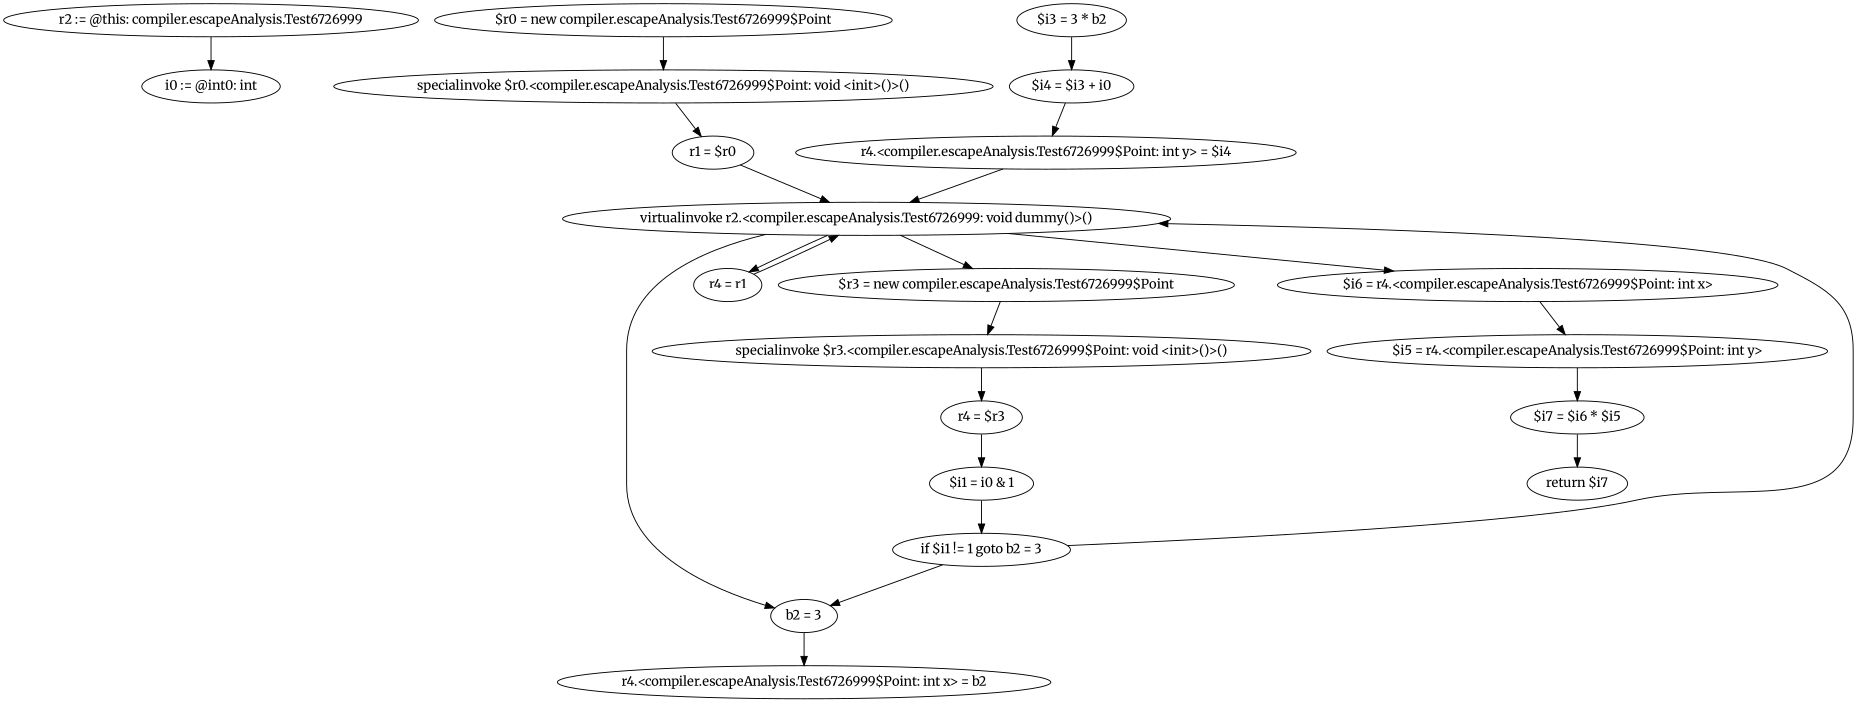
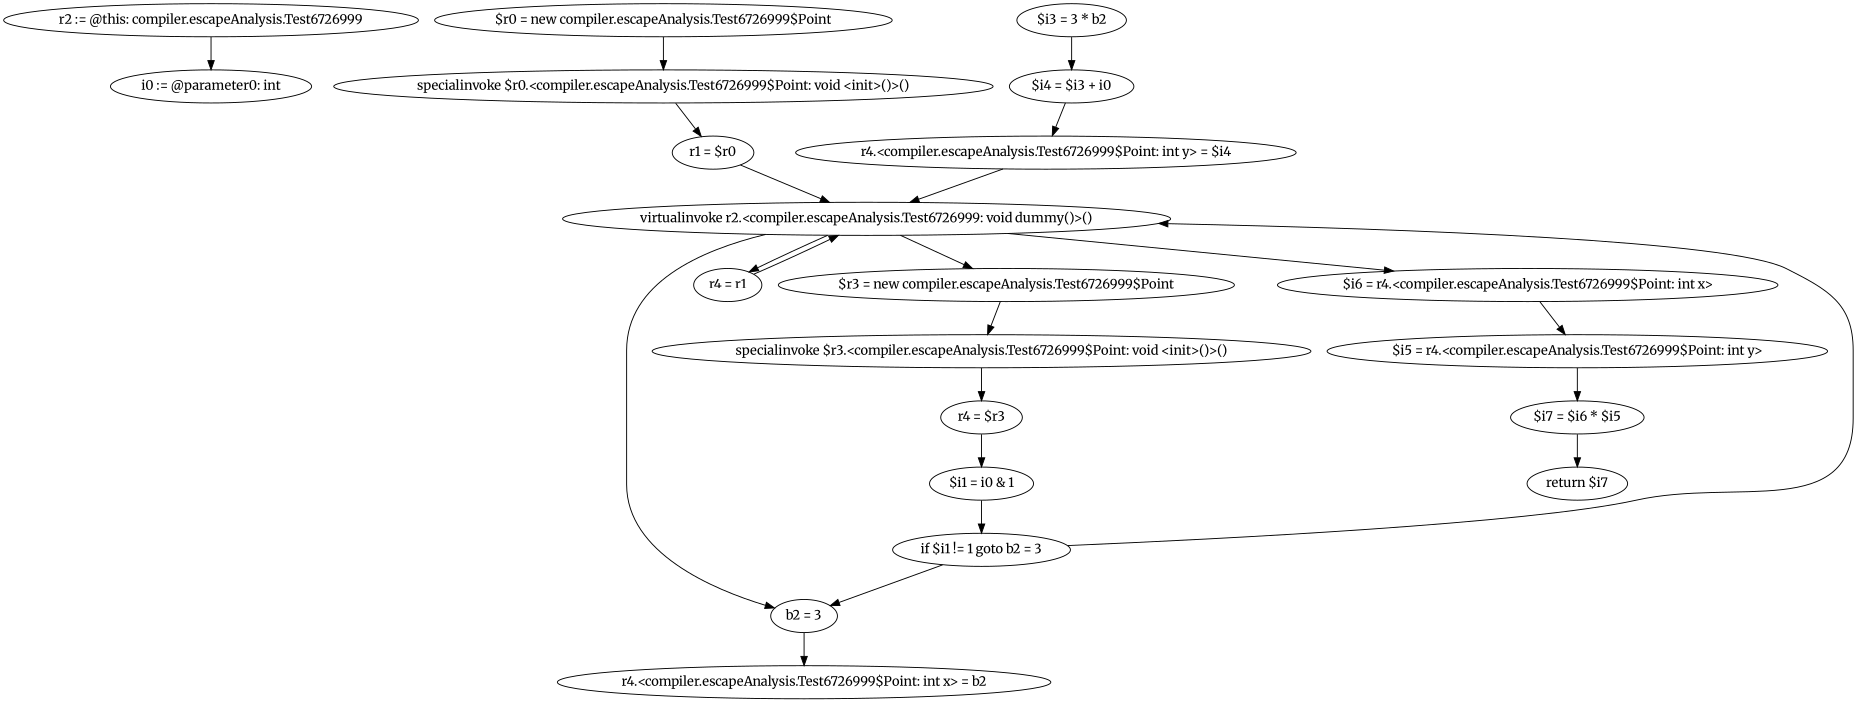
(211, 86) -> (211, 86)
